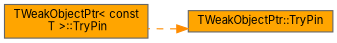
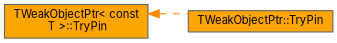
(162, 29) -> (174, 14)
